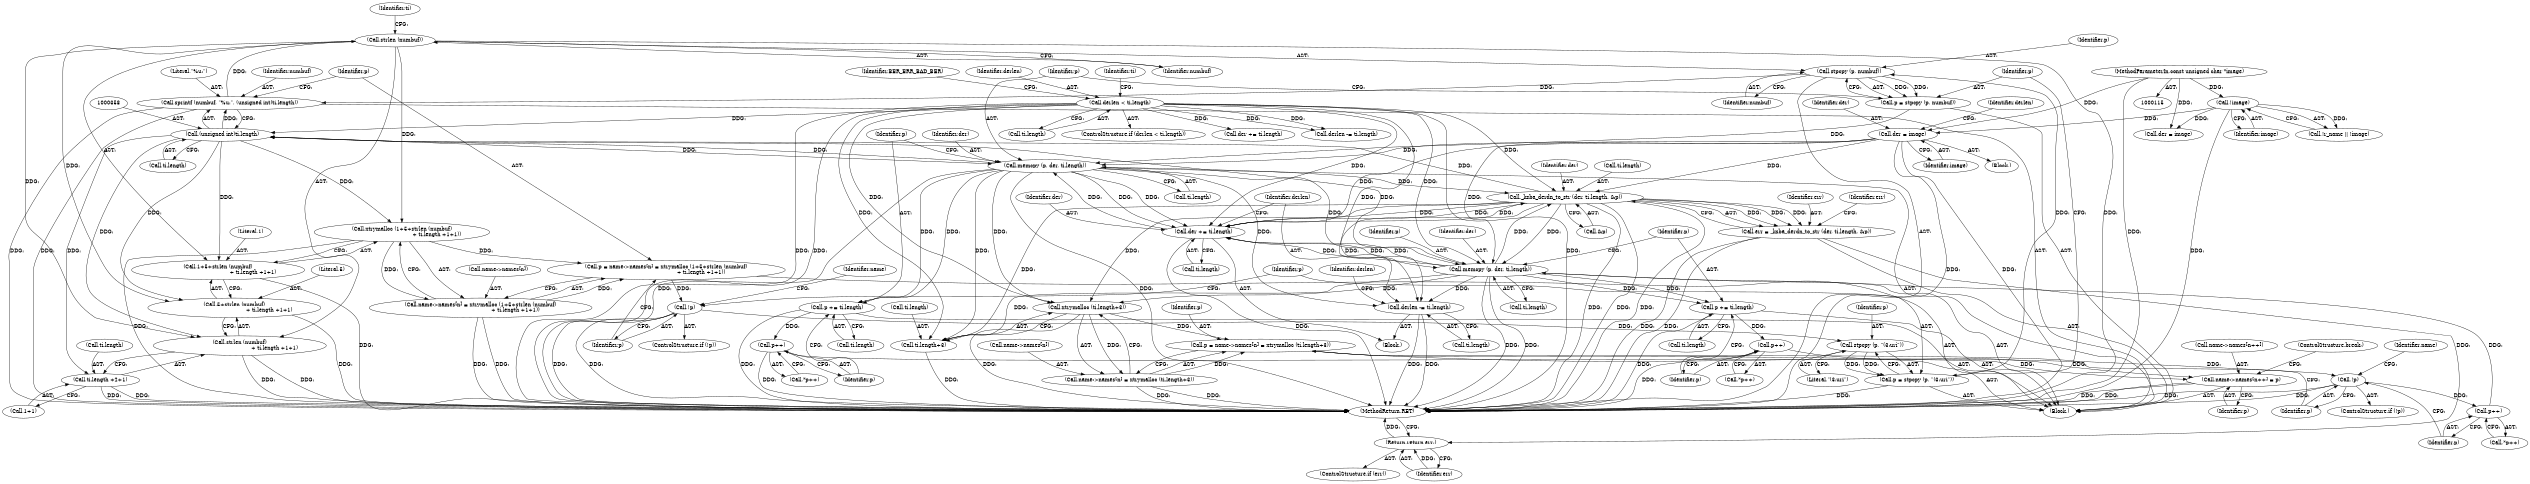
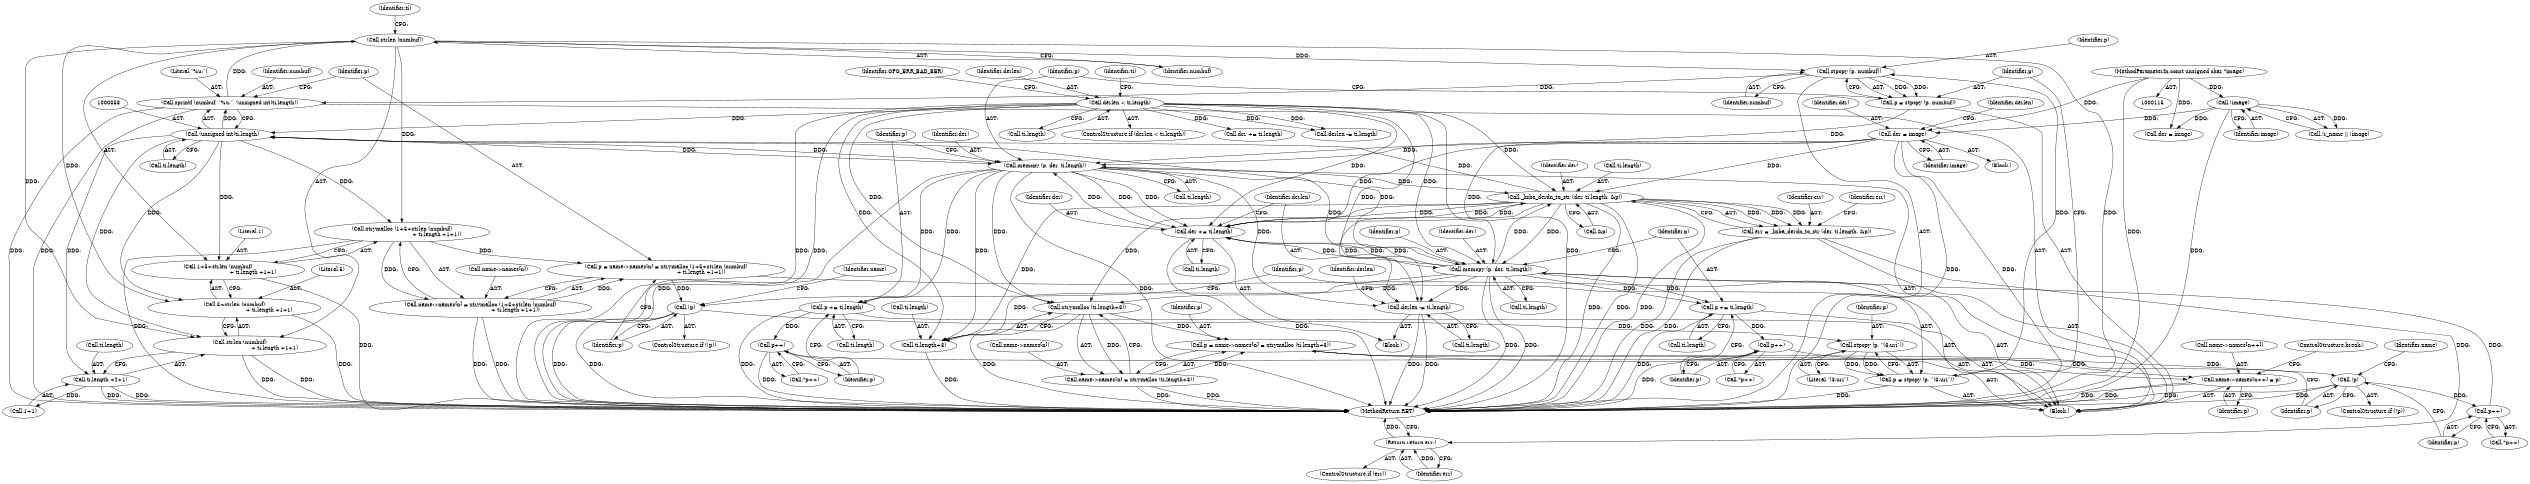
(1304, 56) -> (1304, 56)
(902, 72) -> (902, 72)
(74, 396) -> (74, 396)
